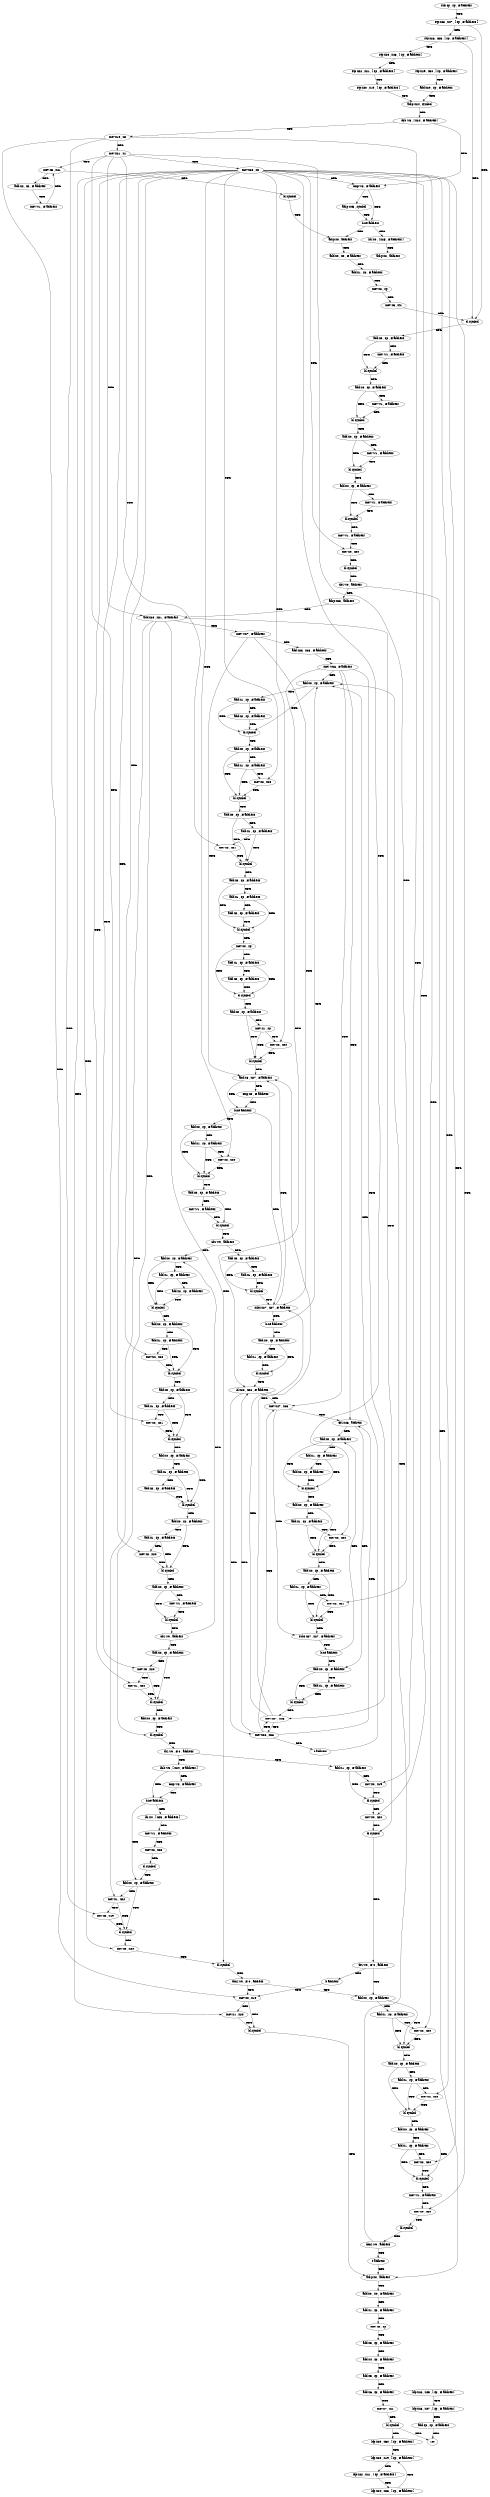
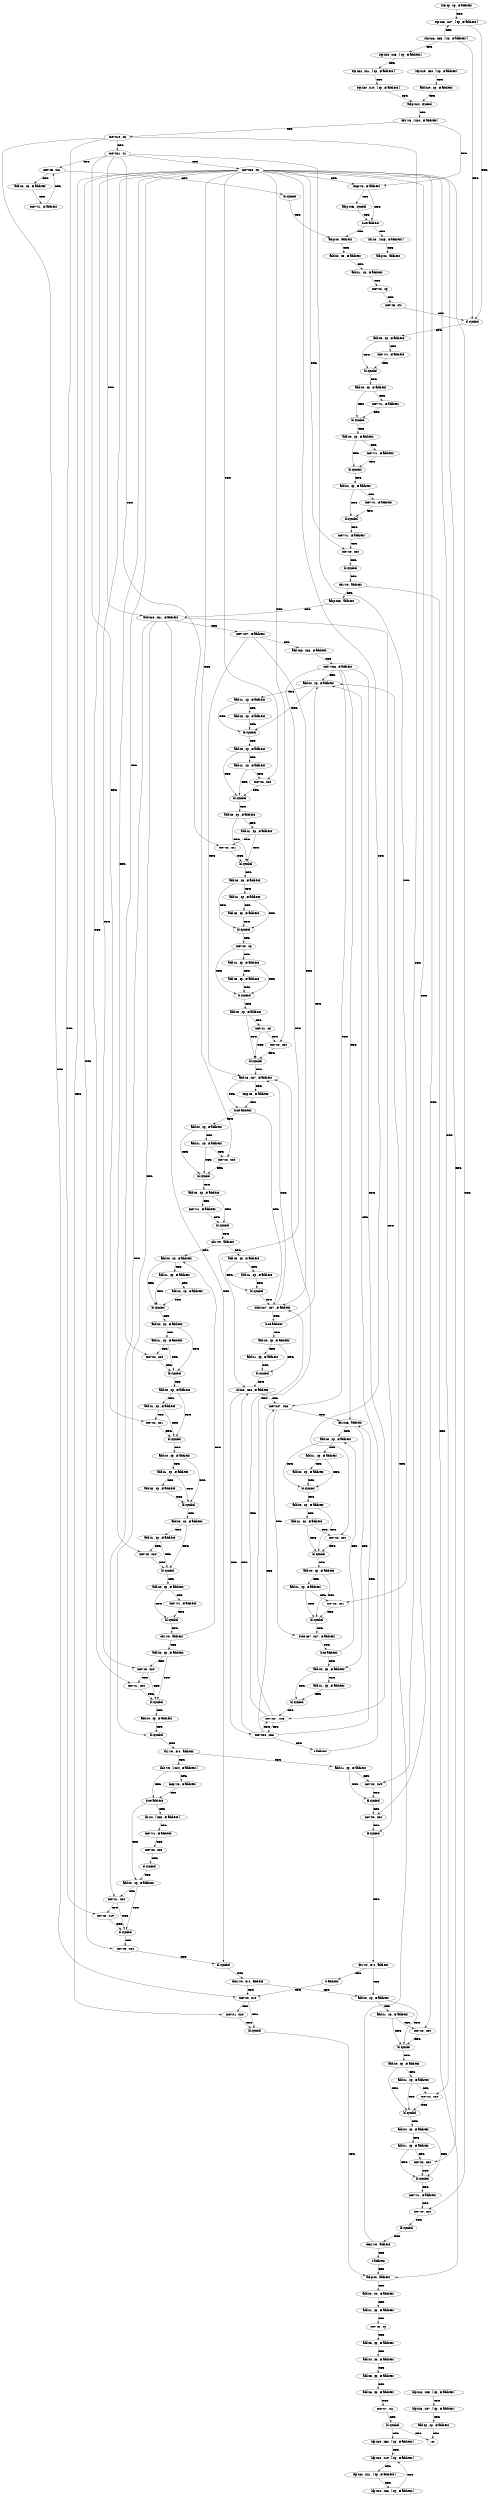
(453, 30) -> (445, 31)
(437, 2417) -> (437, 2417)
